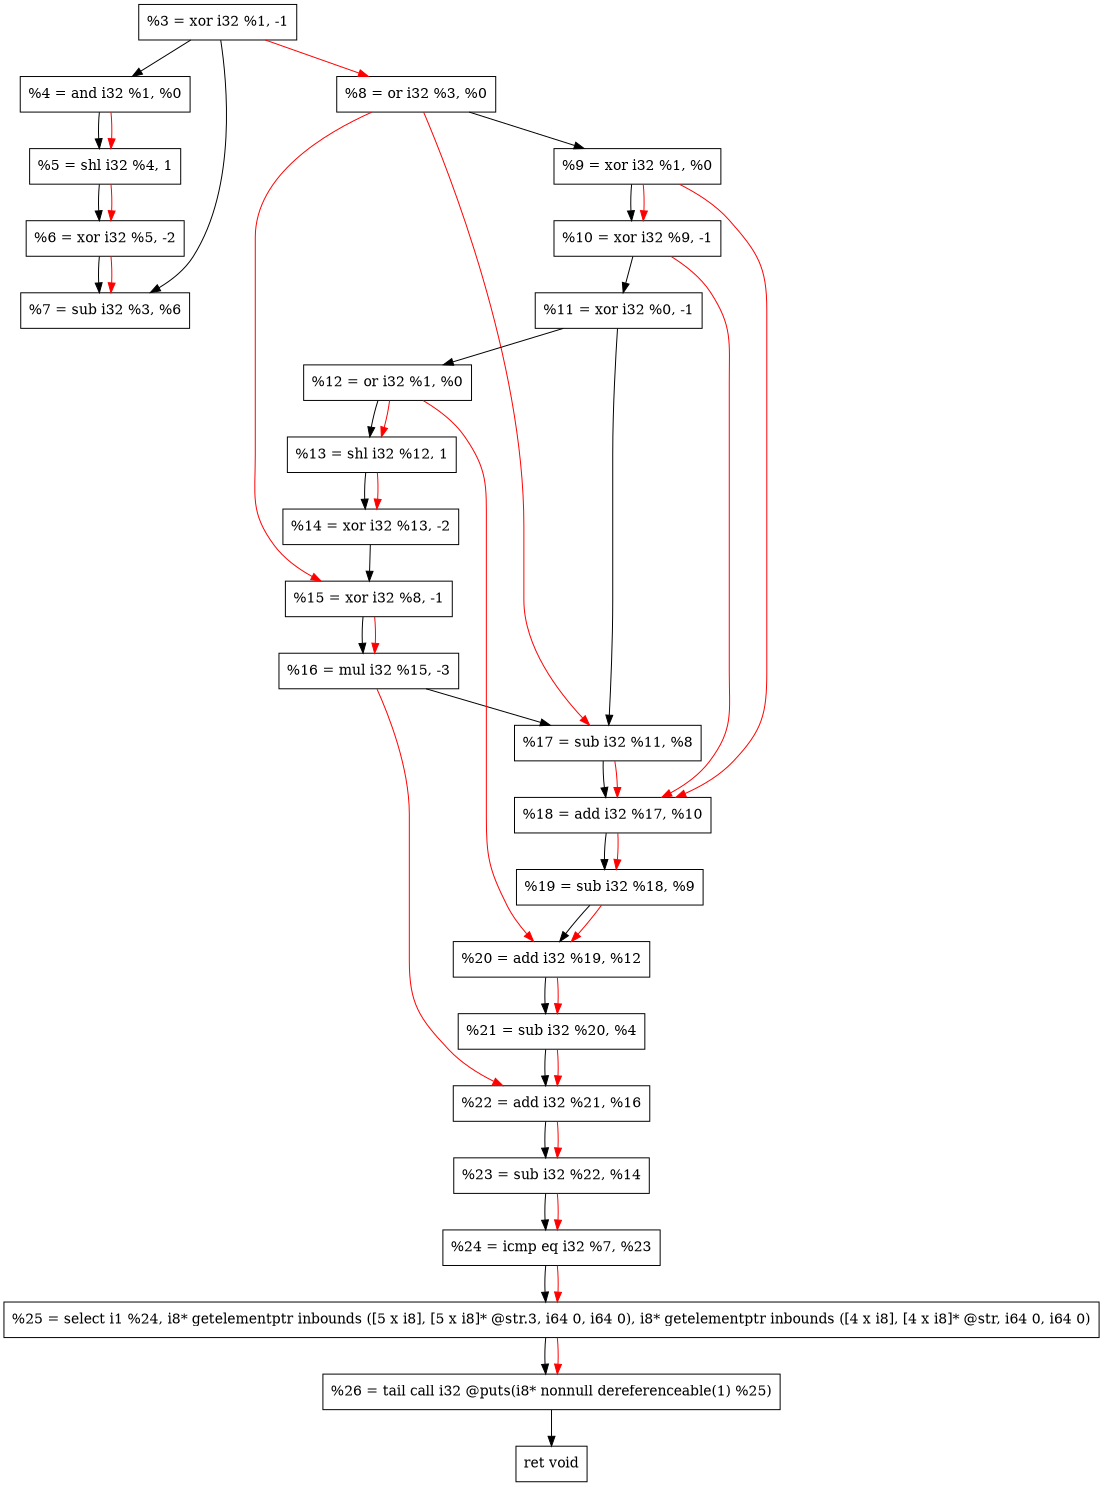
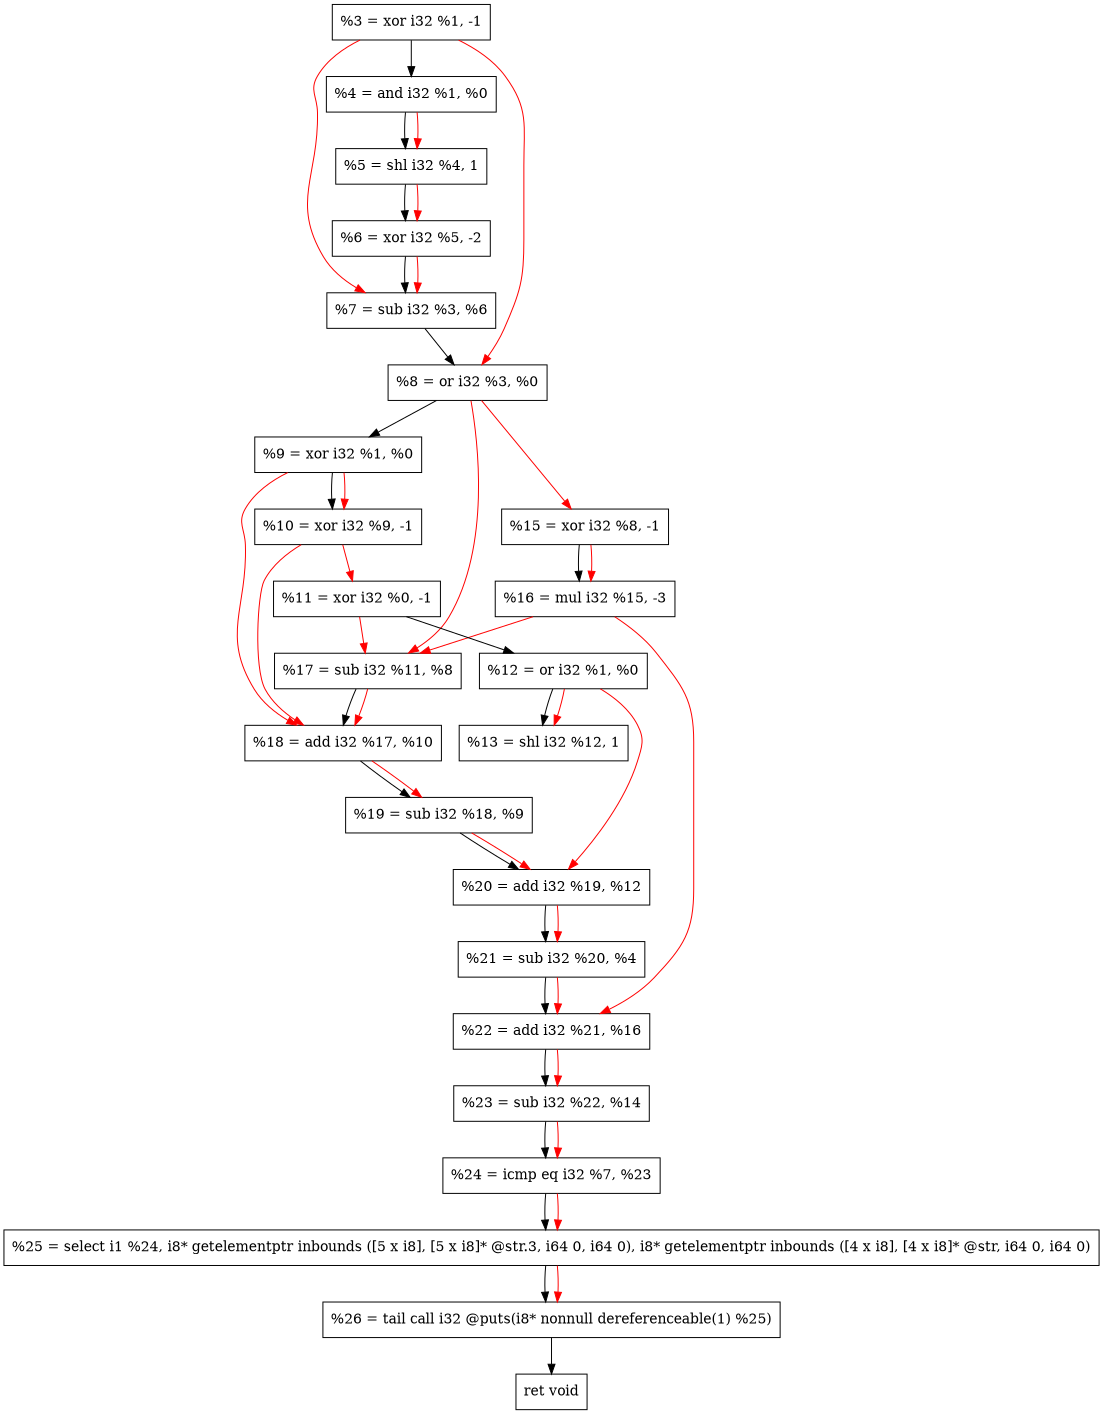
(222, 174) -> (313, 162)
(629, 270) -> (346, 558)
none -> (436, 343)
(613, 522) -> (362, 630)
(371, 527) -> none
(478, 704) -> (481, 633)
